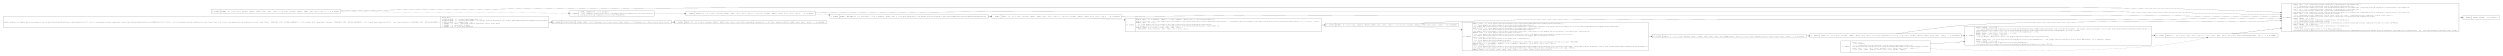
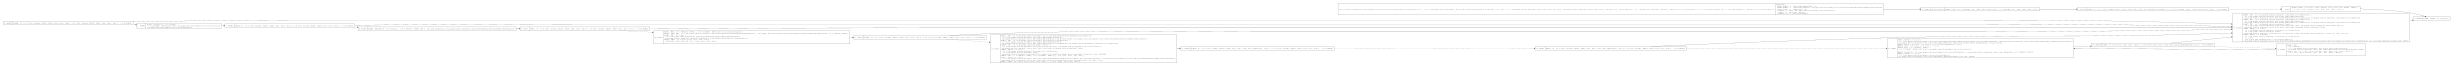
none -> (2321, 9)
(2069, 50) -> (2245, 48)
